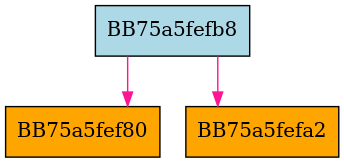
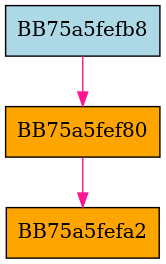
(218, 74) -> (83, 175)
